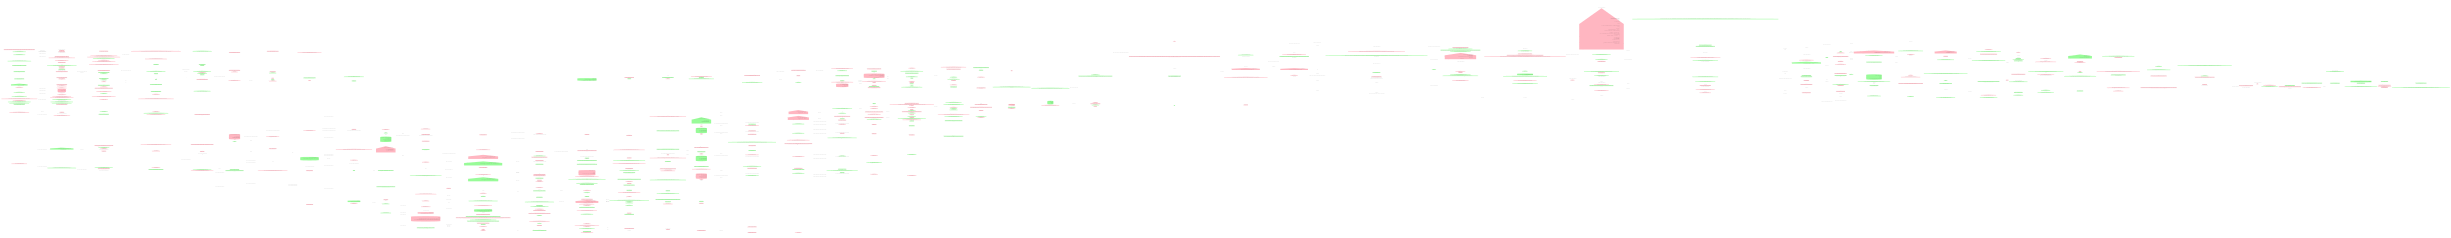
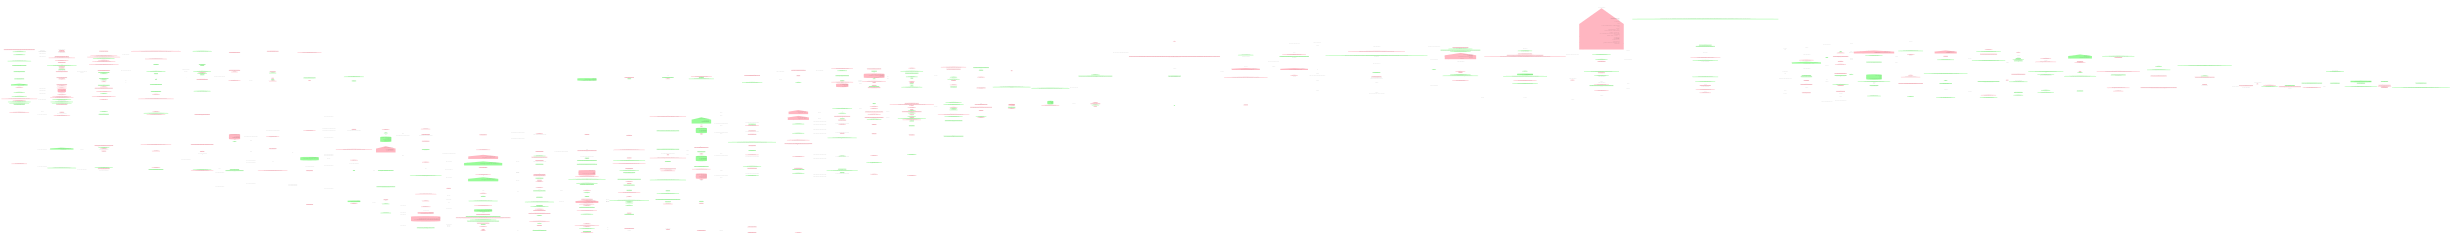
(2046, 75) -> (2046, 75)
